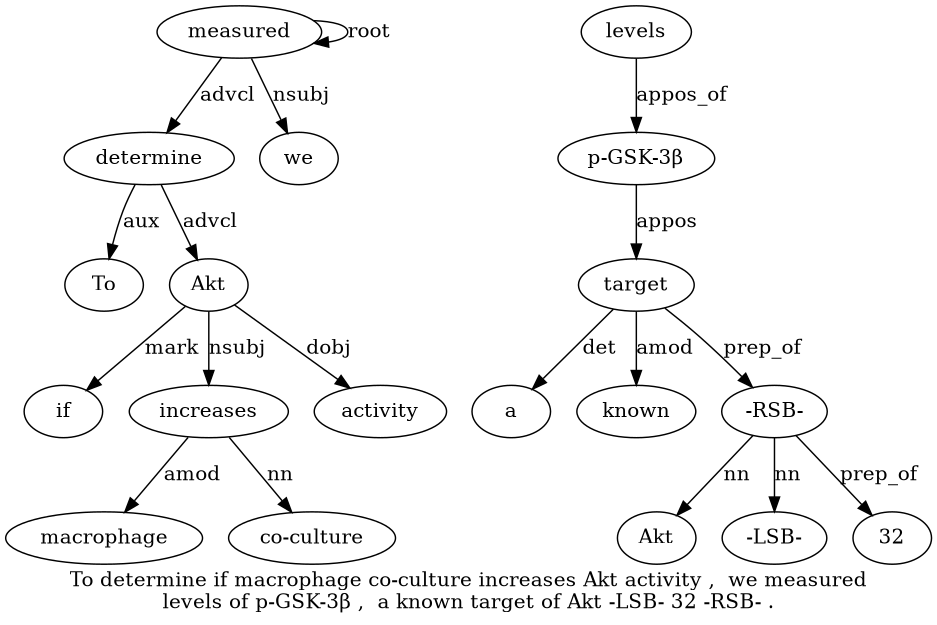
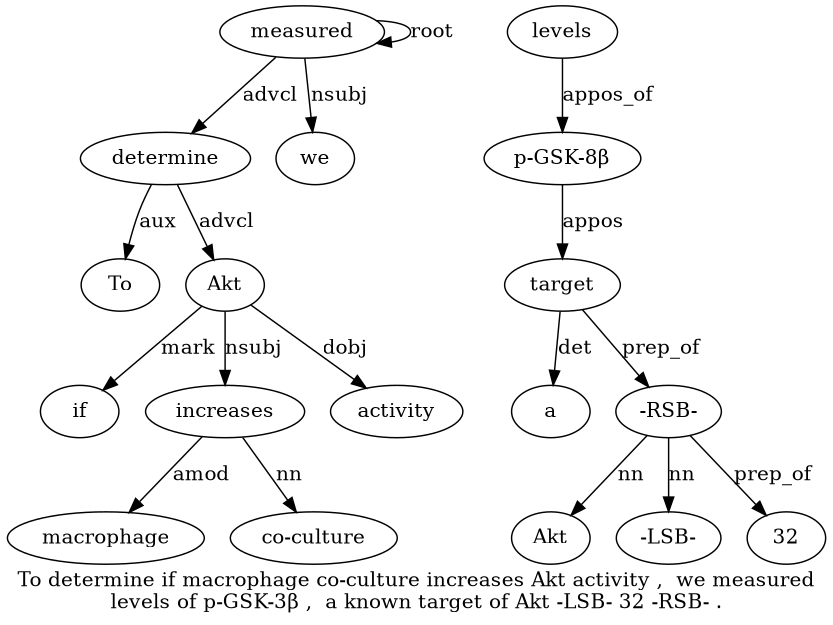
(636, 159) -> (562, 159)
(636, 412) -> none
